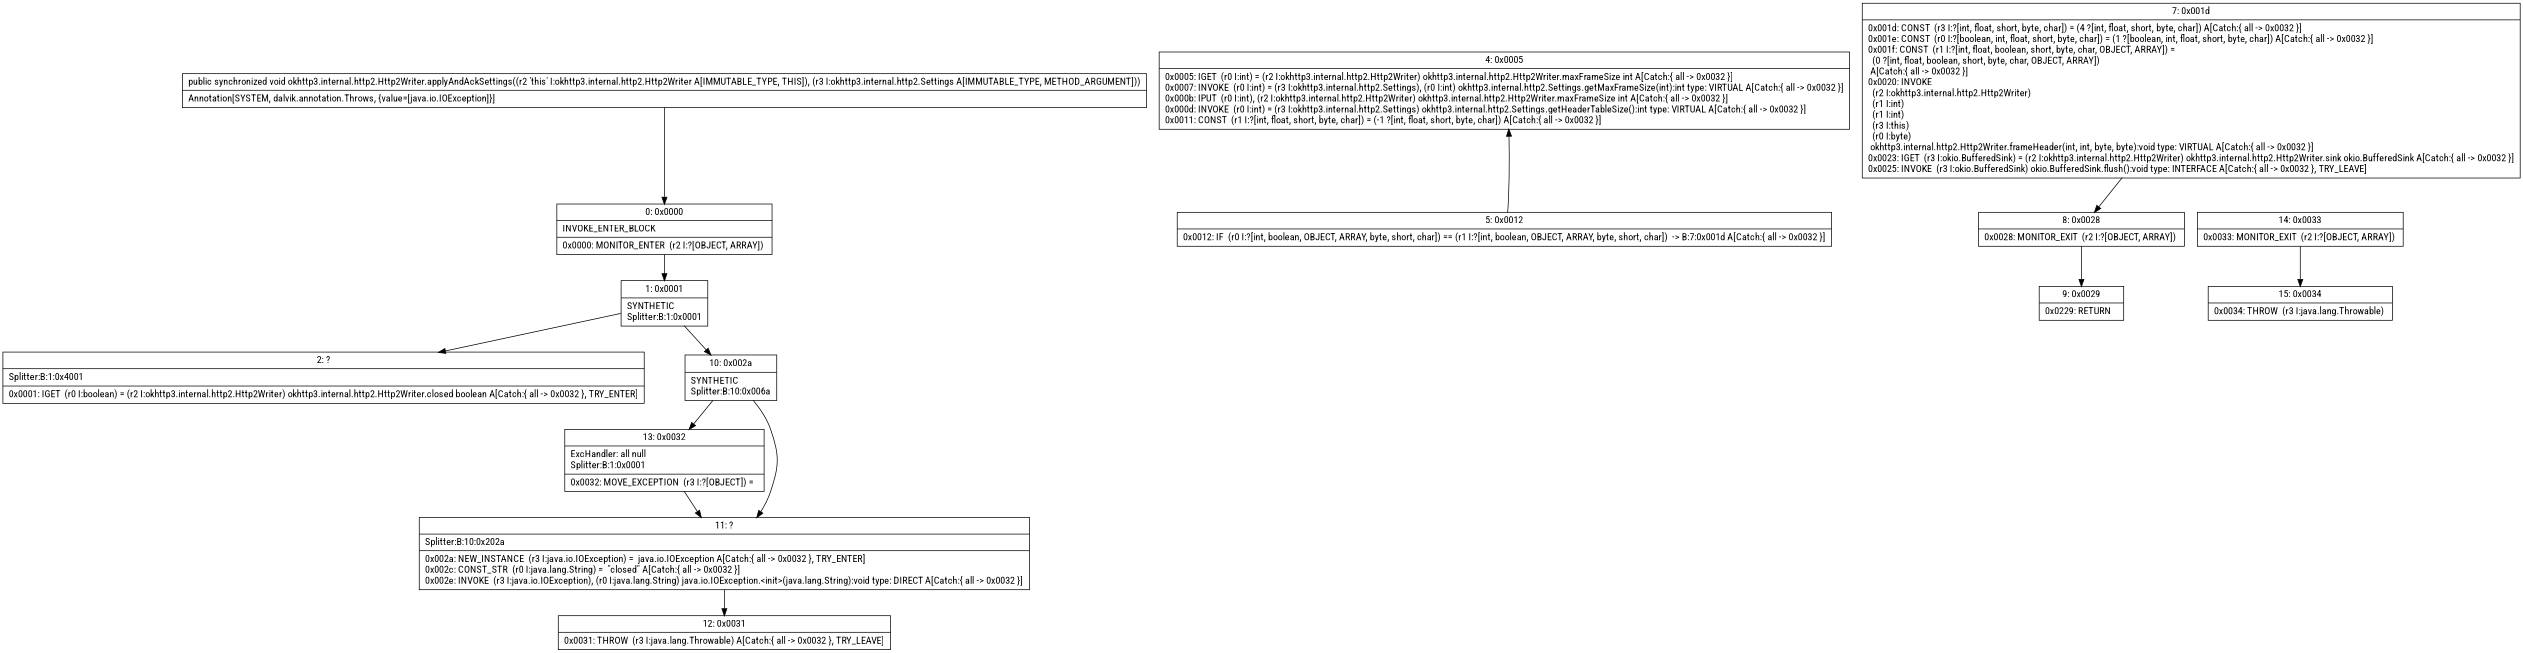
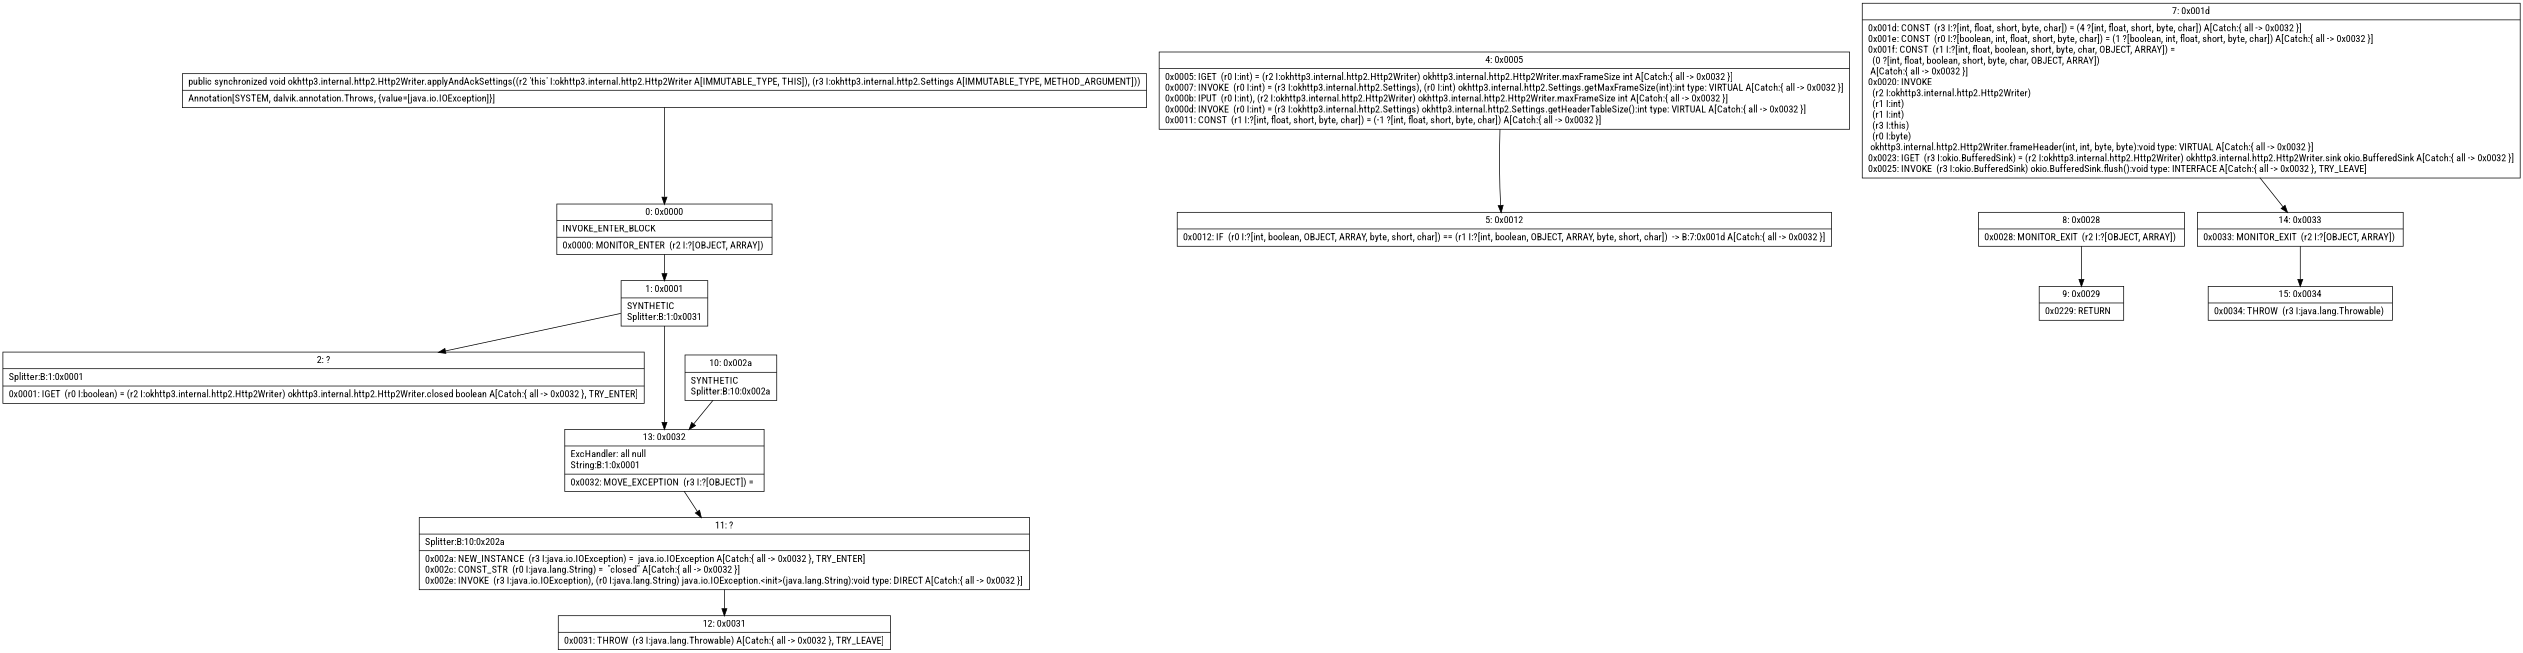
(1509, 174) -> (1500, 167)
(2111, 192) -> (2271, 192)
(664, 317) -> (664, 317)
(695, 338) -> (664, 374)
(46, 377) -> (46, 377)
(731, 391) -> (731, 391)
(777, 455) -> none
(608, 465) -> (606, 465)
